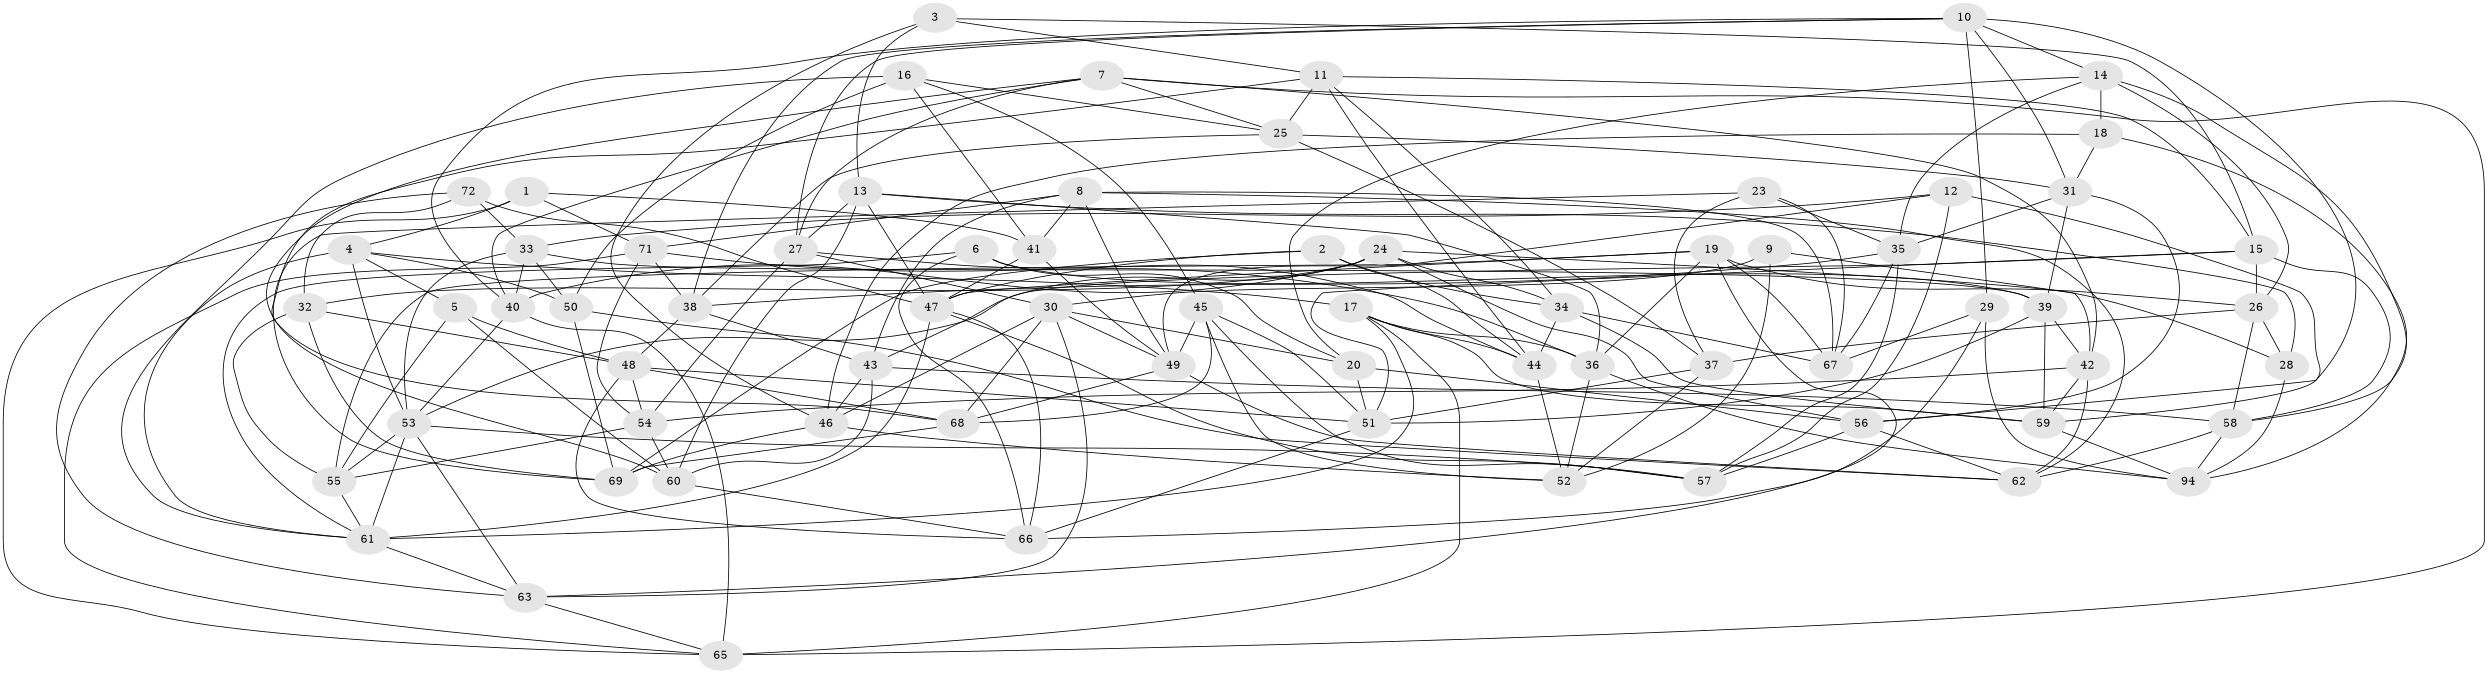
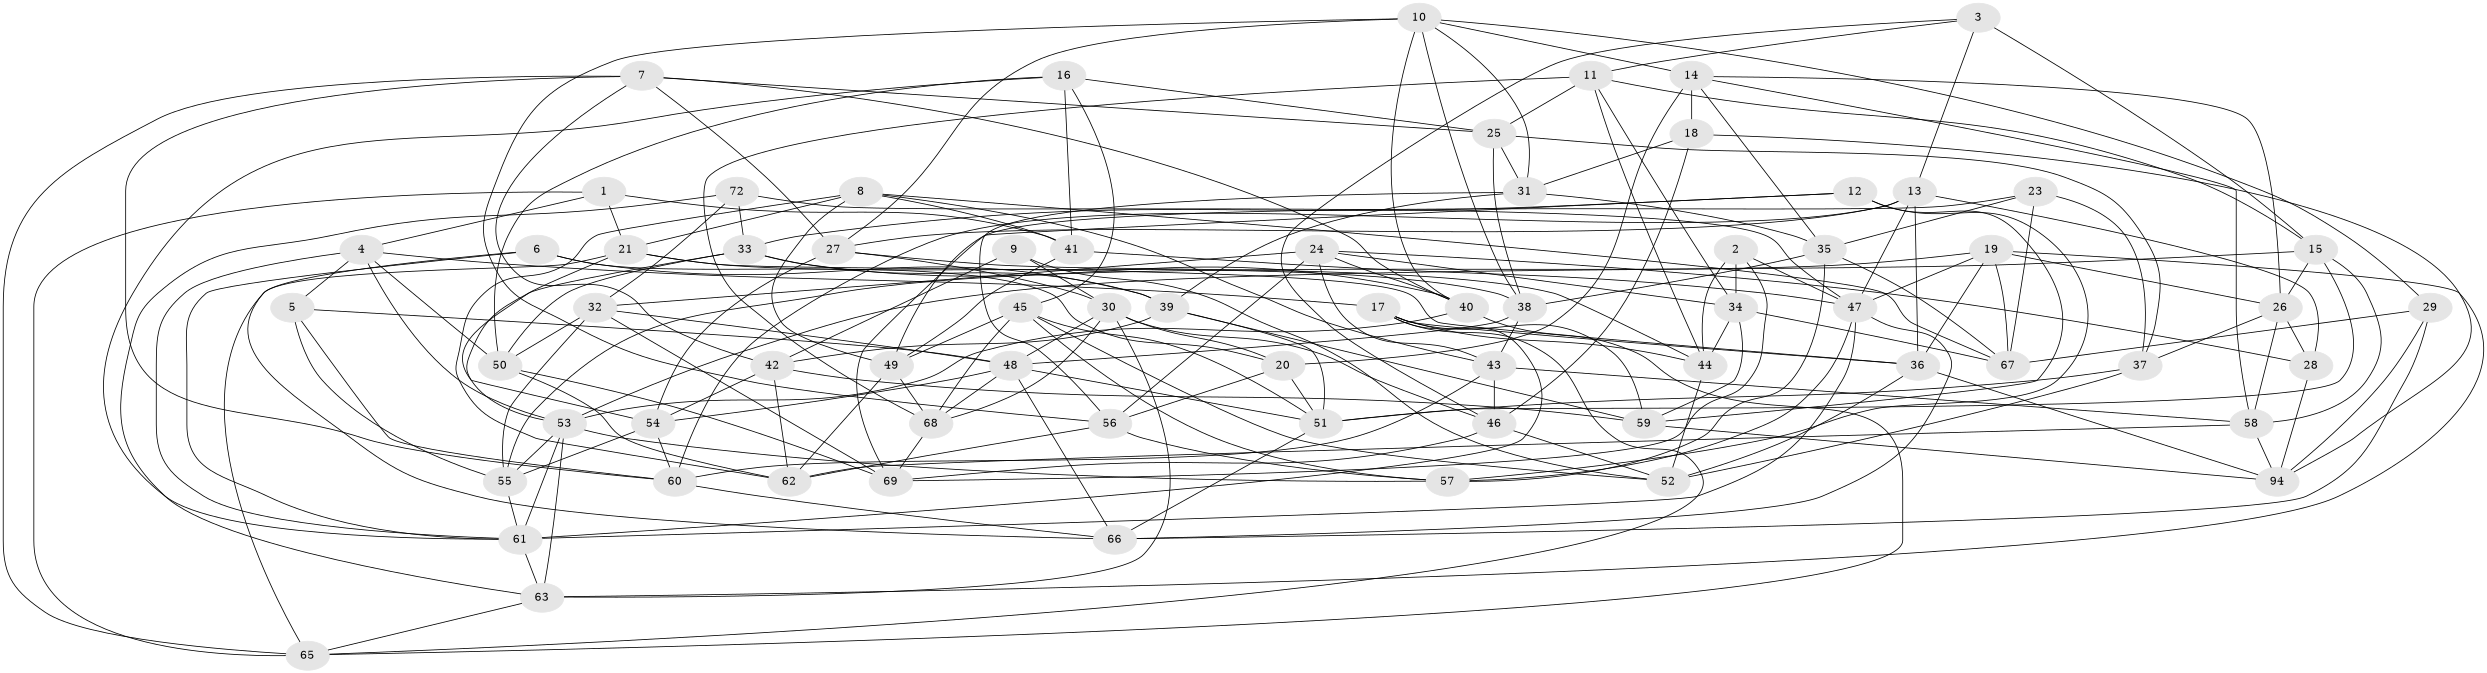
(646, 250) -> (626, 250)
none -> (548, 337)
(1113, 337) -> (1045, 345)
